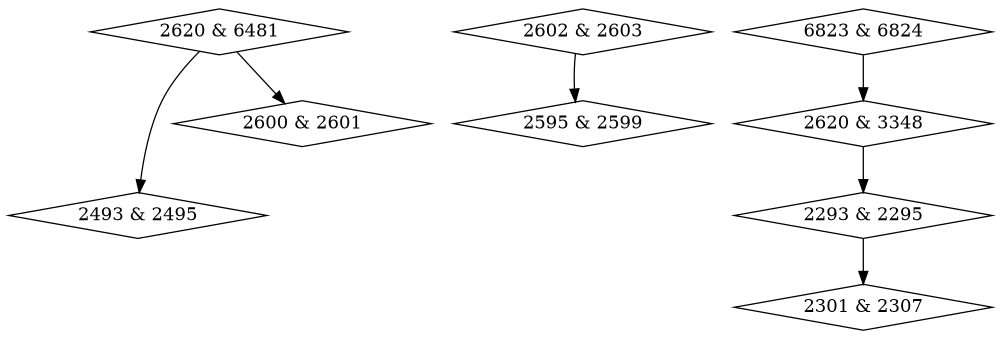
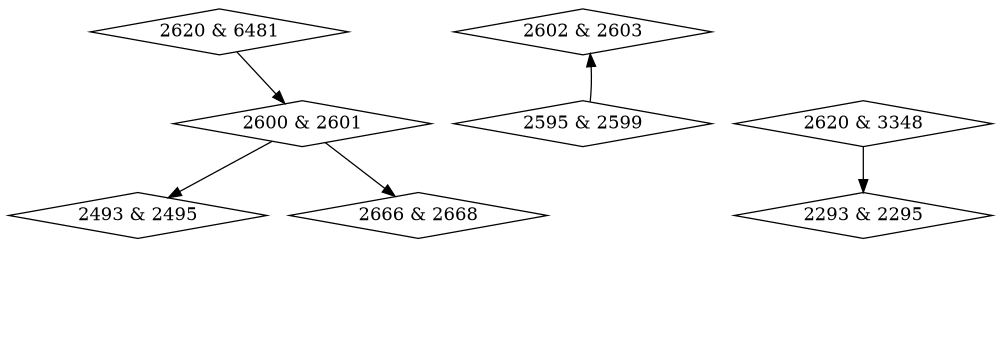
(863, 32) -> none
(574, 71) -> (591, 84)
(158, 110) -> (226, 166)
none -> (418, 215)
(863, 307) -> none
